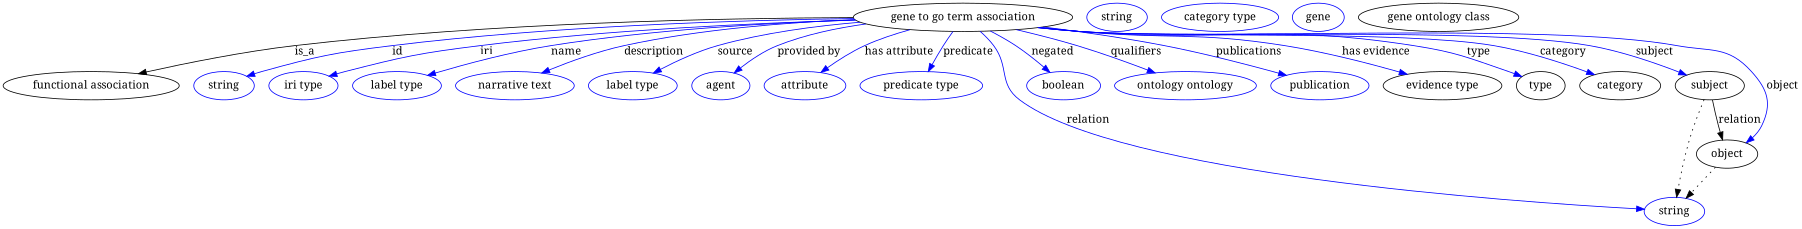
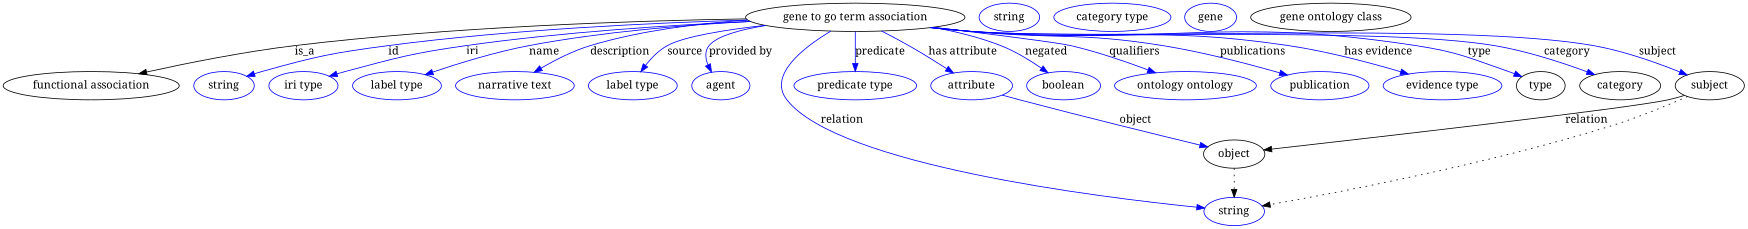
(1535, 34) -> (1101, 121)
(1443, 86) -> (1443, 86)
